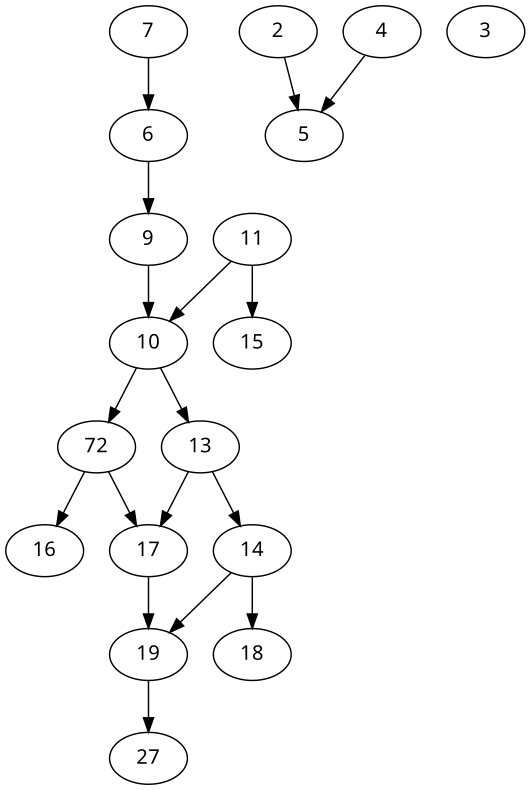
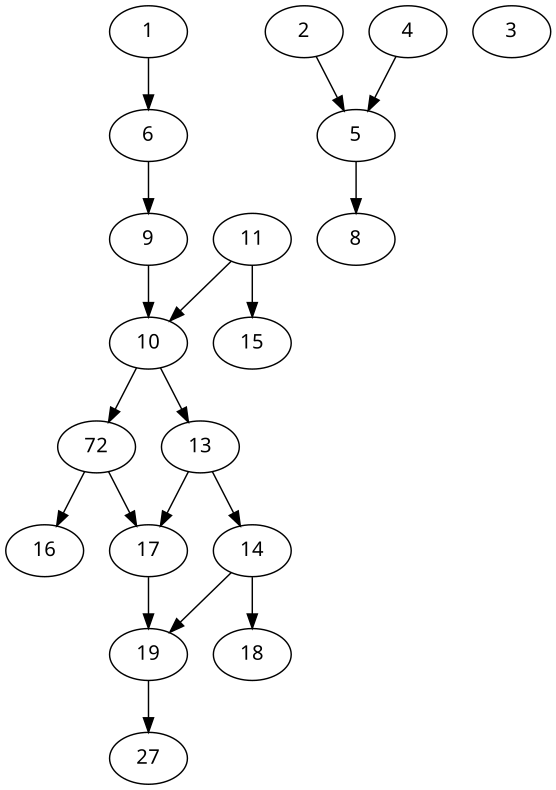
(148, 32) -> (148, 32)
none -> (356, 239)
